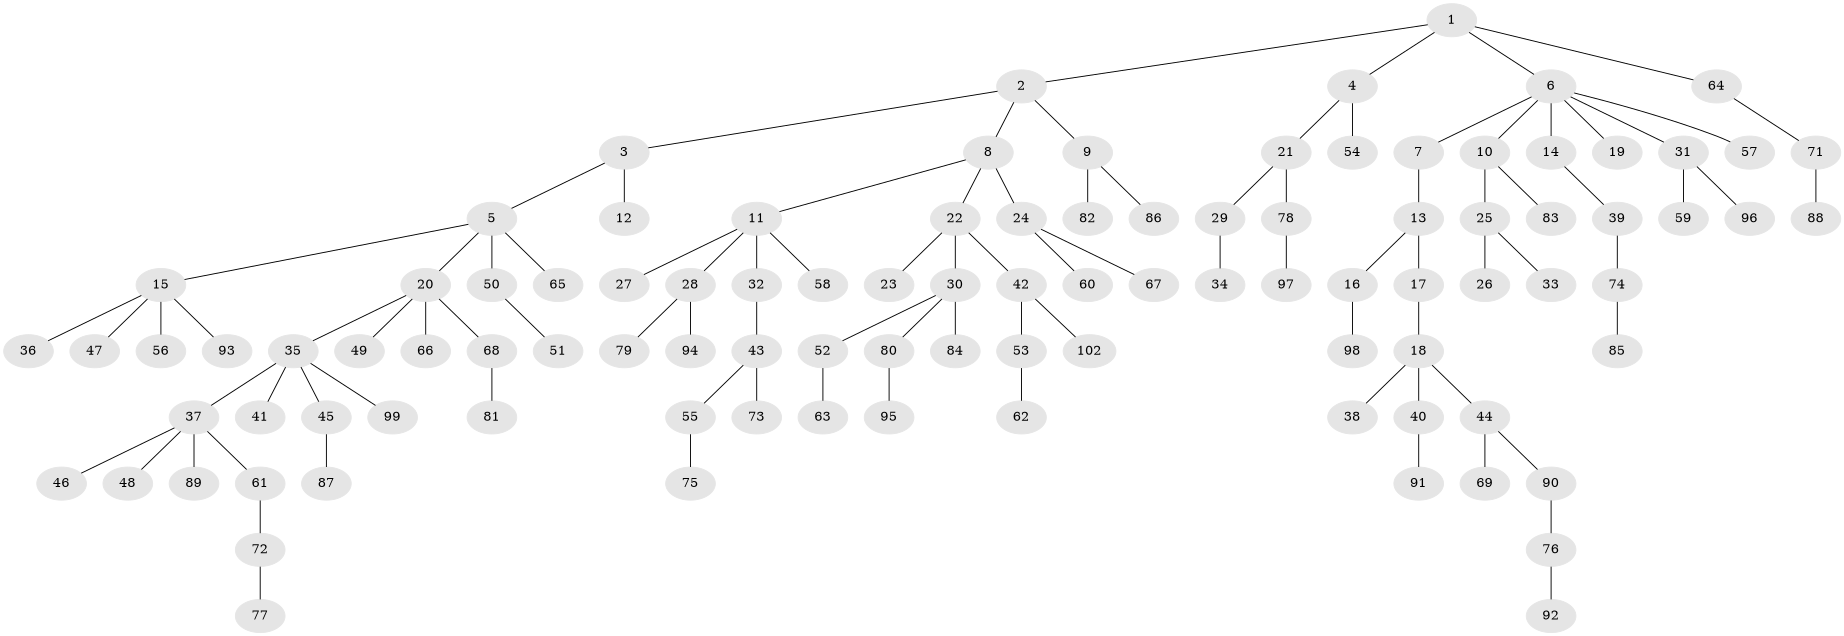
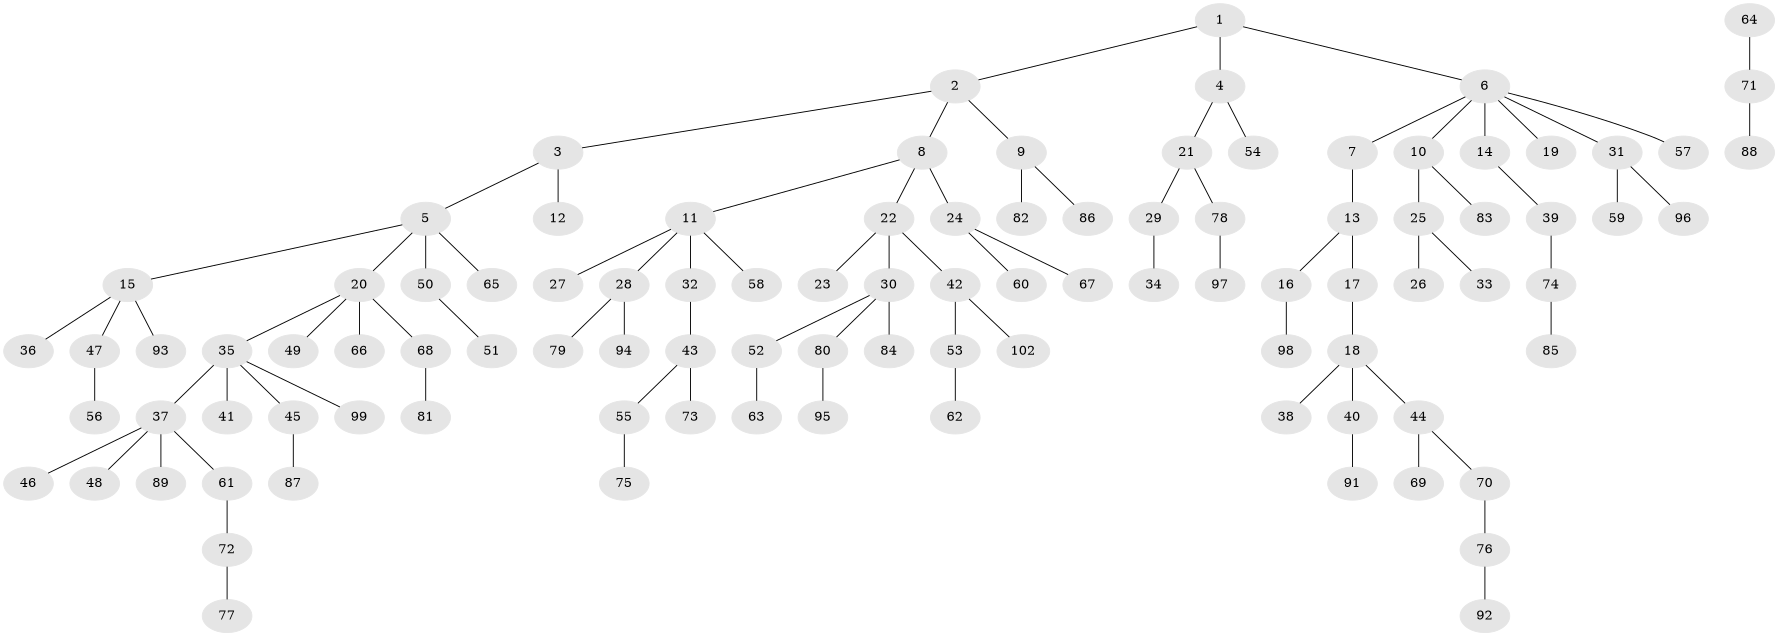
(1584, 53) -> none
(161, 318) -> (95, 384)
(1551, 484) -> (1485, 484)
